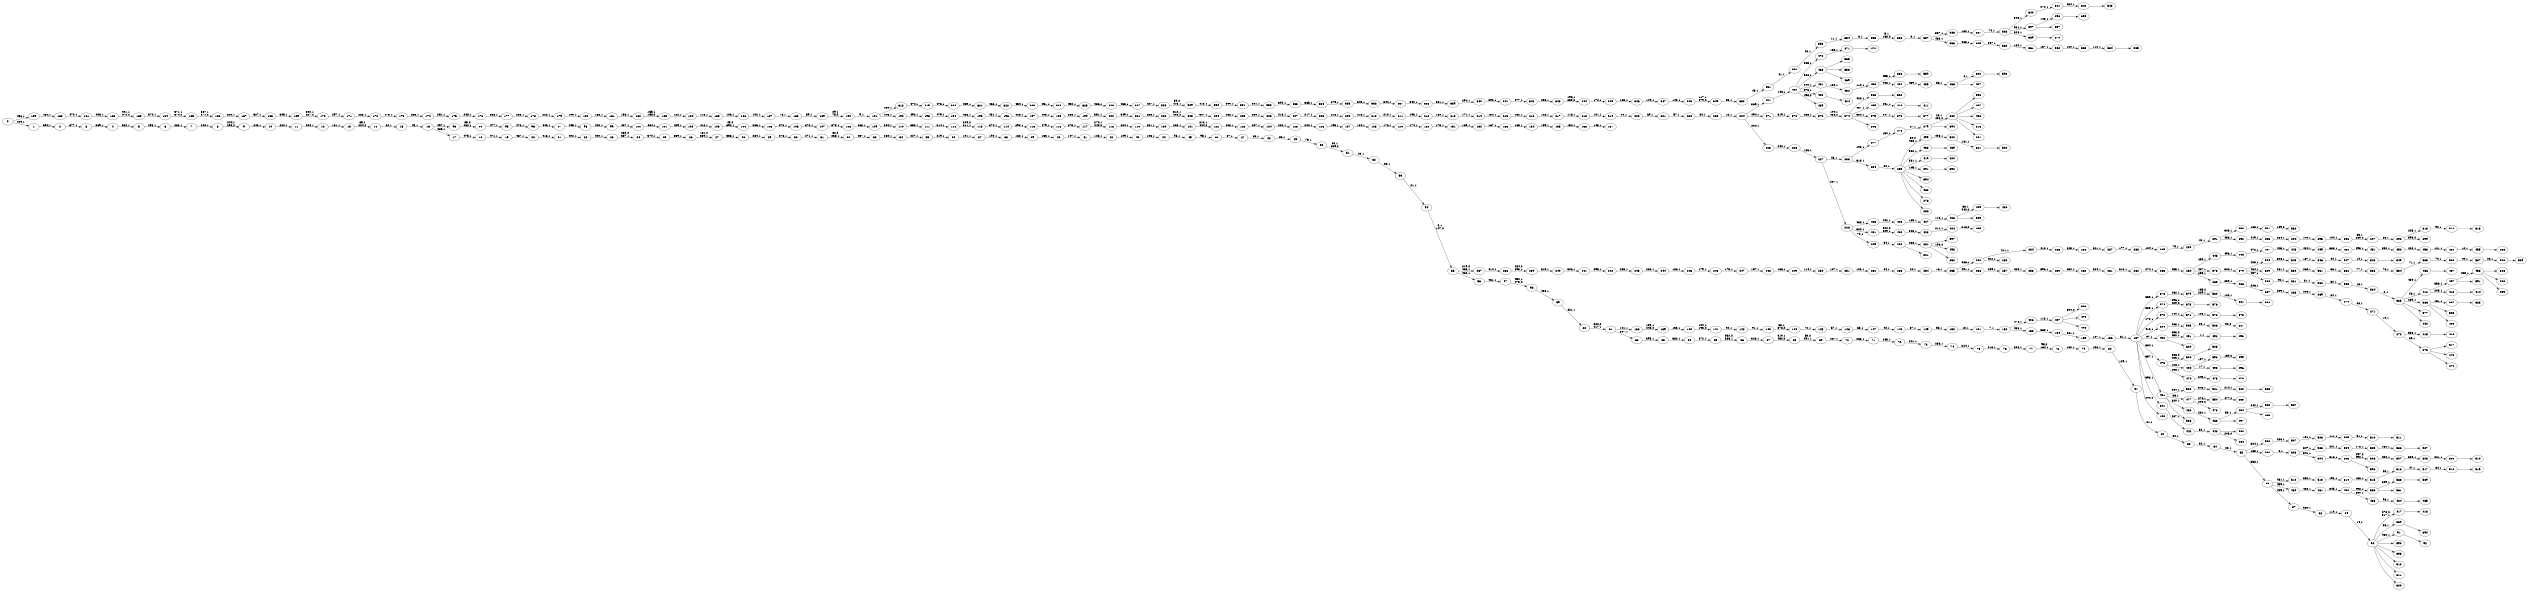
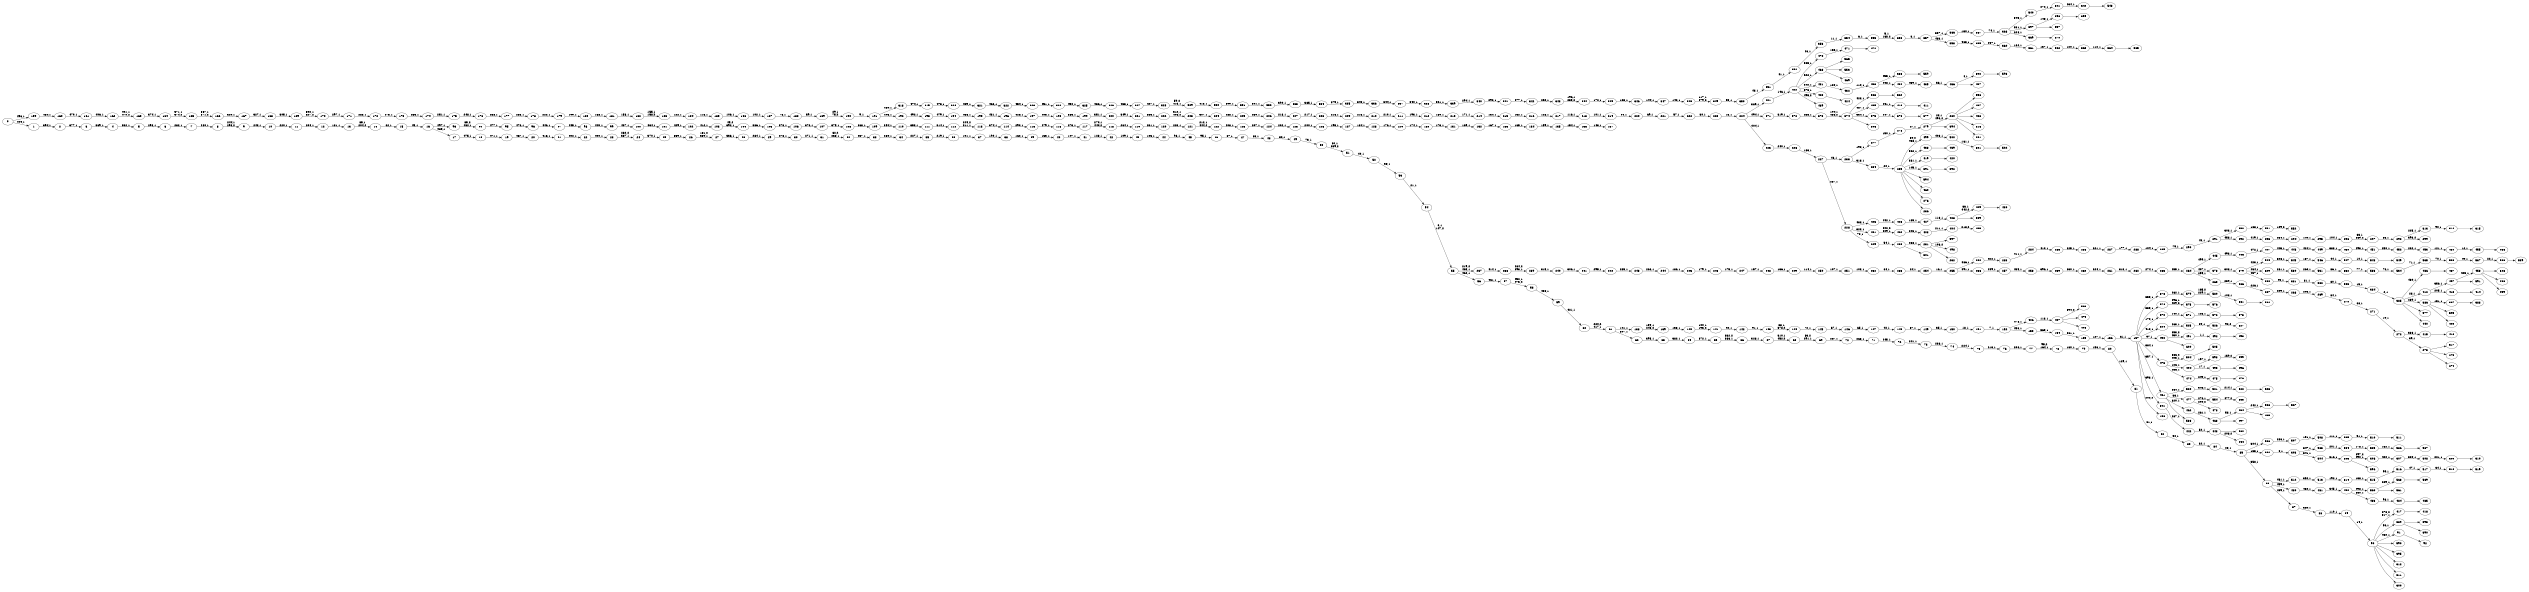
(2003, 253) -> (2018, 257)
none -> (2425, 522)
